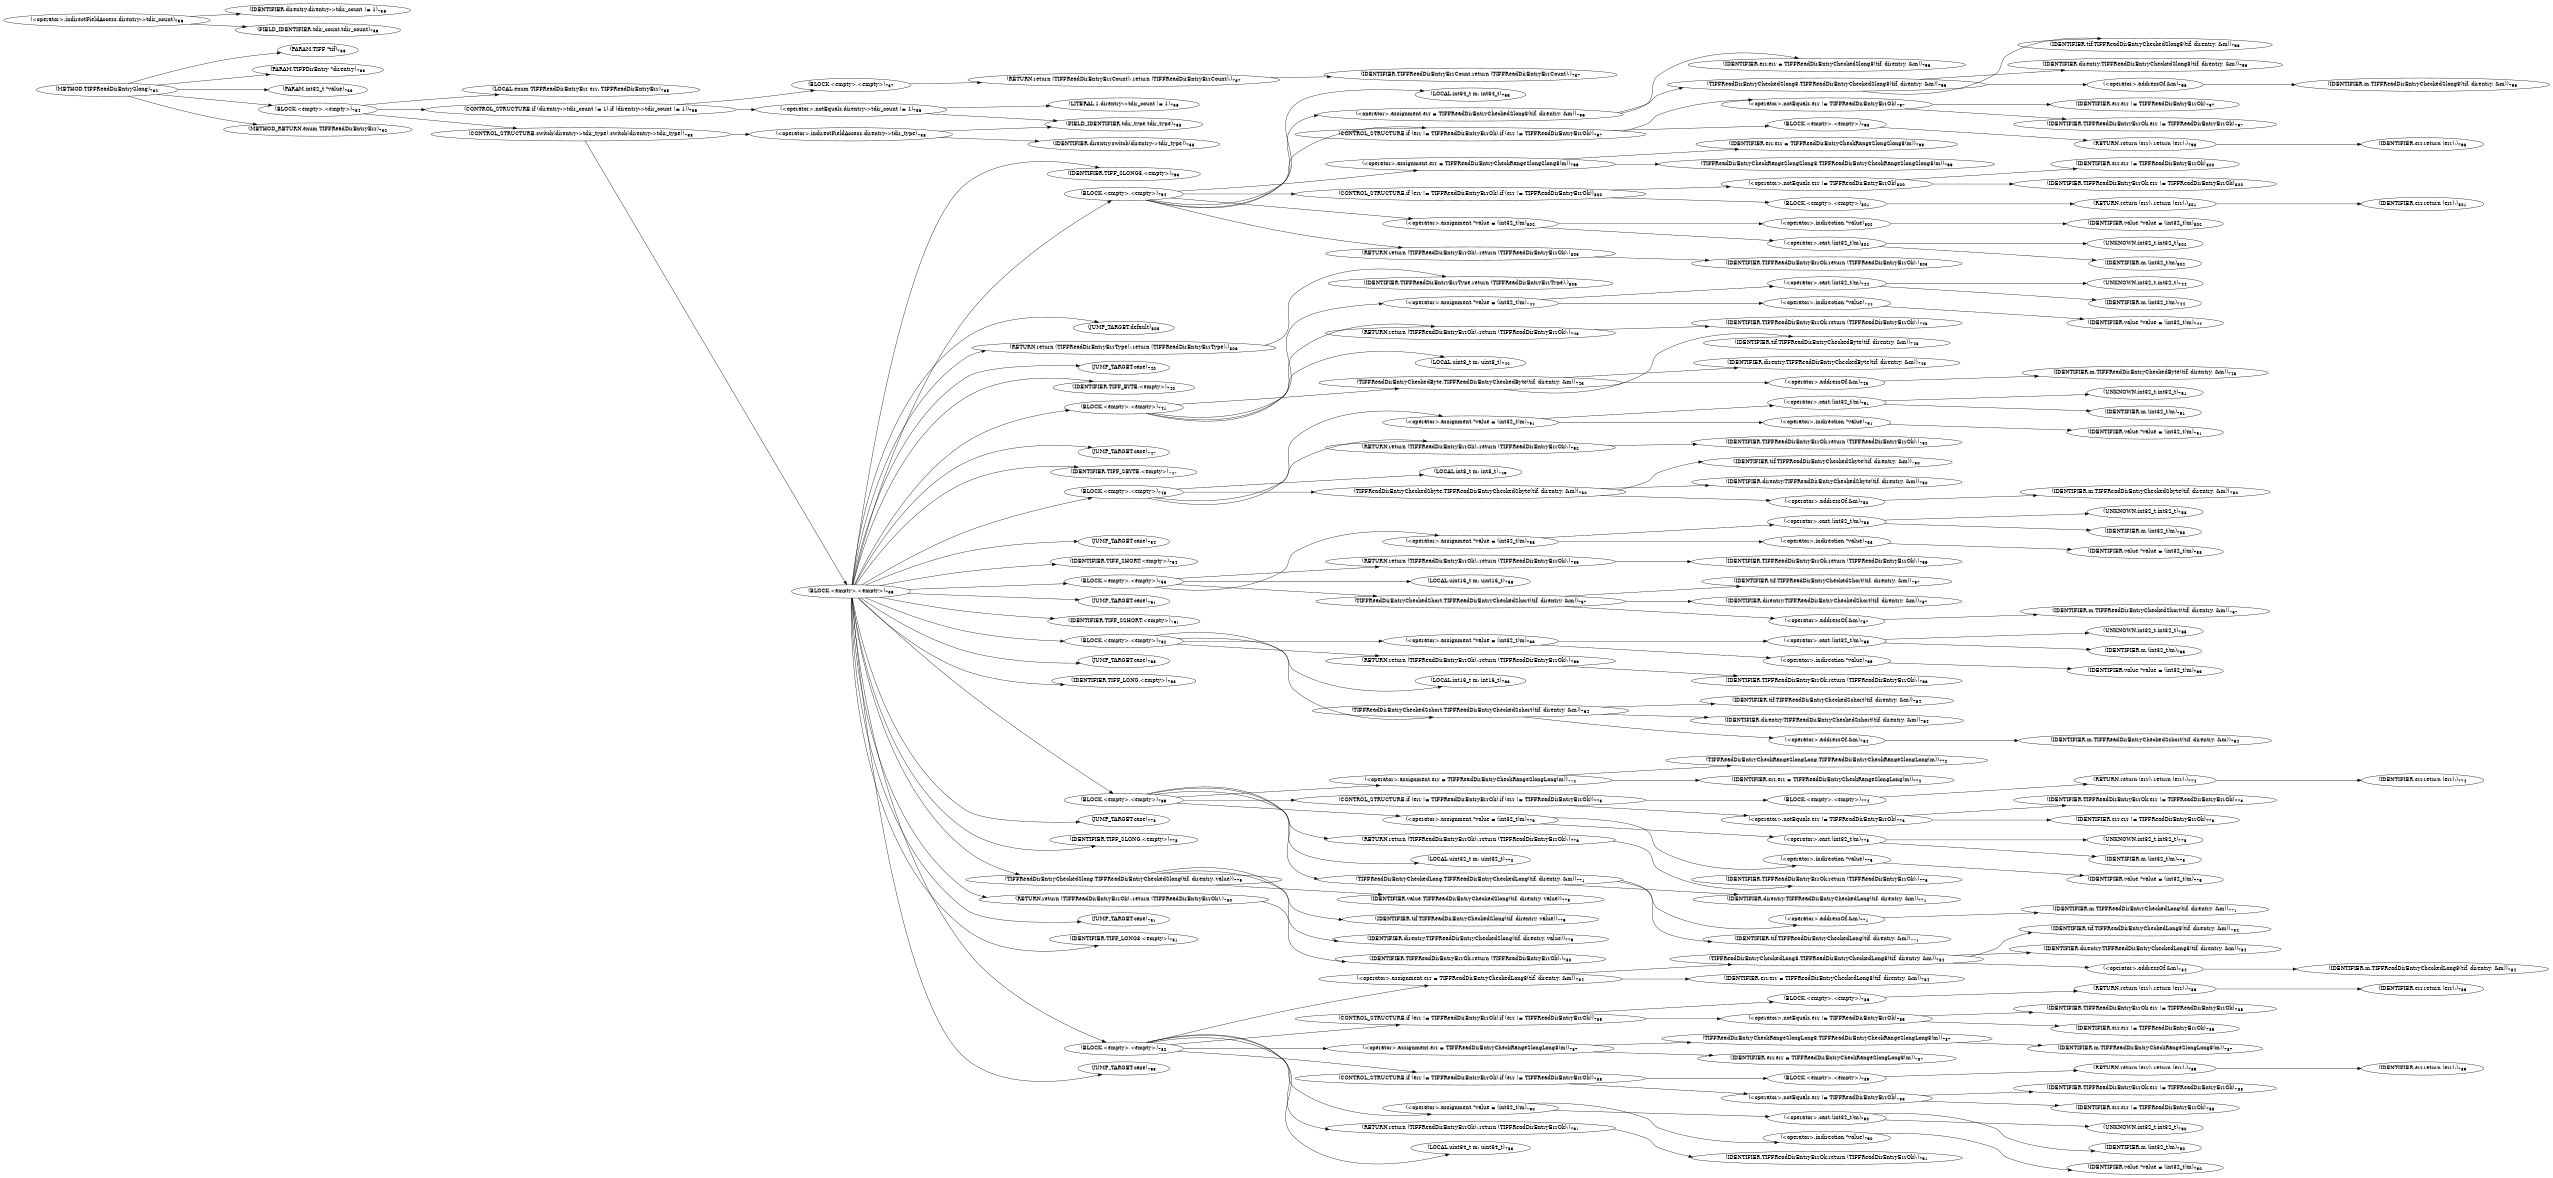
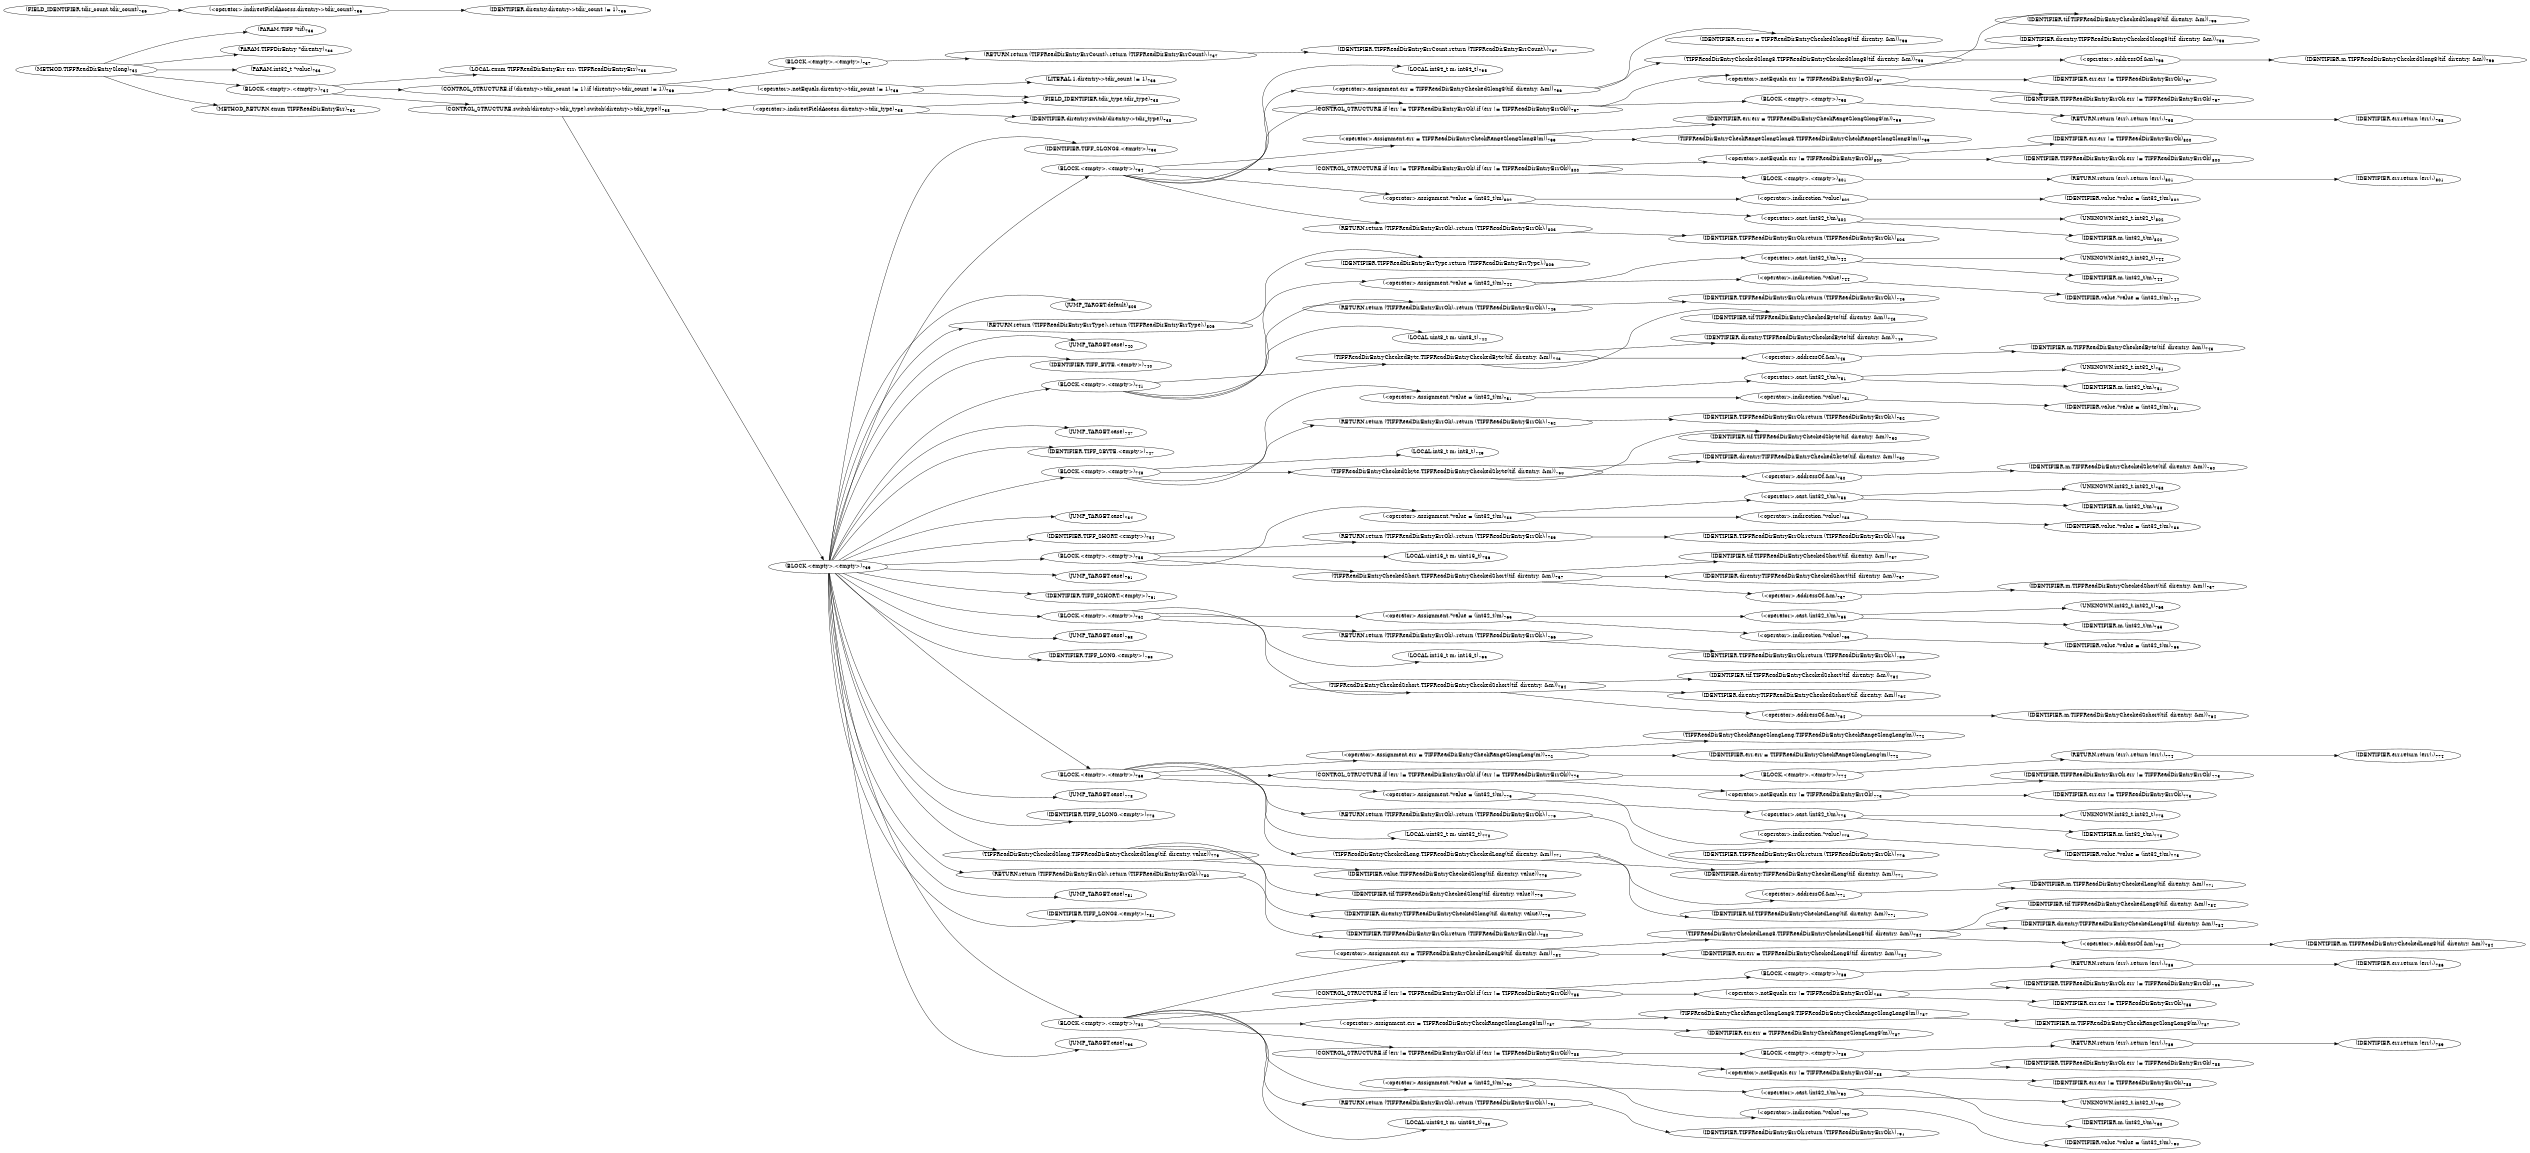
(217, 25) -> (174, 10)
